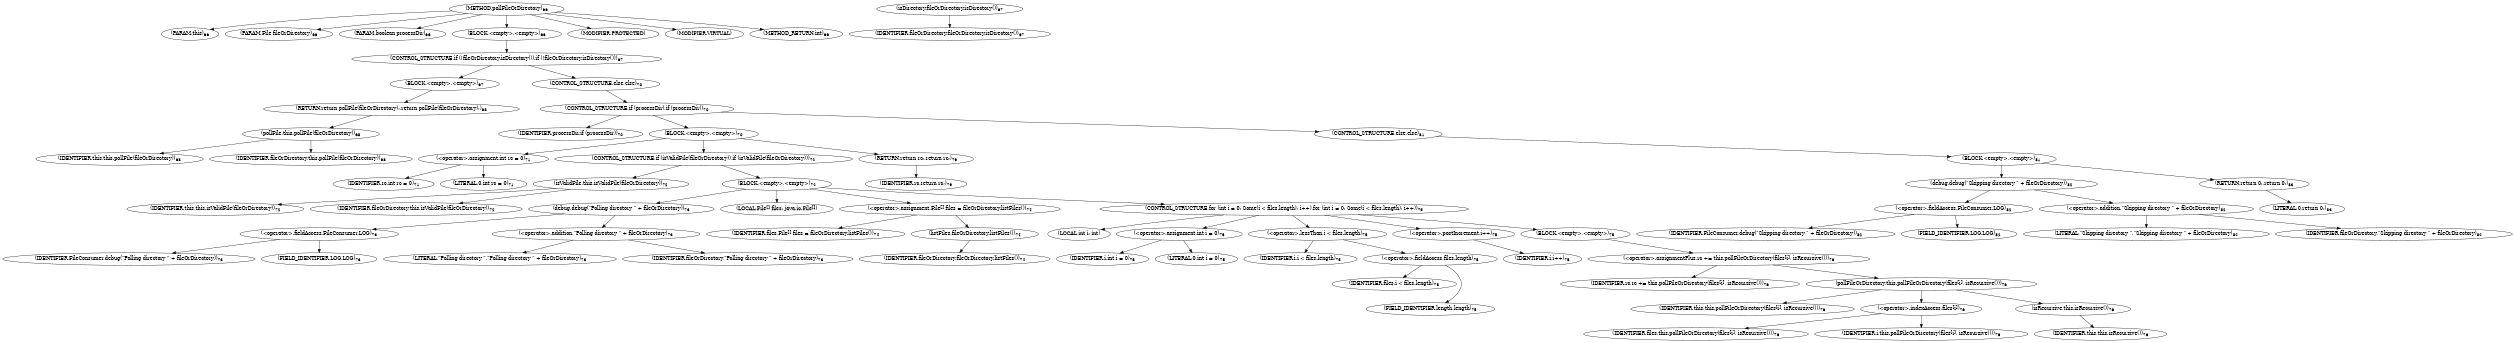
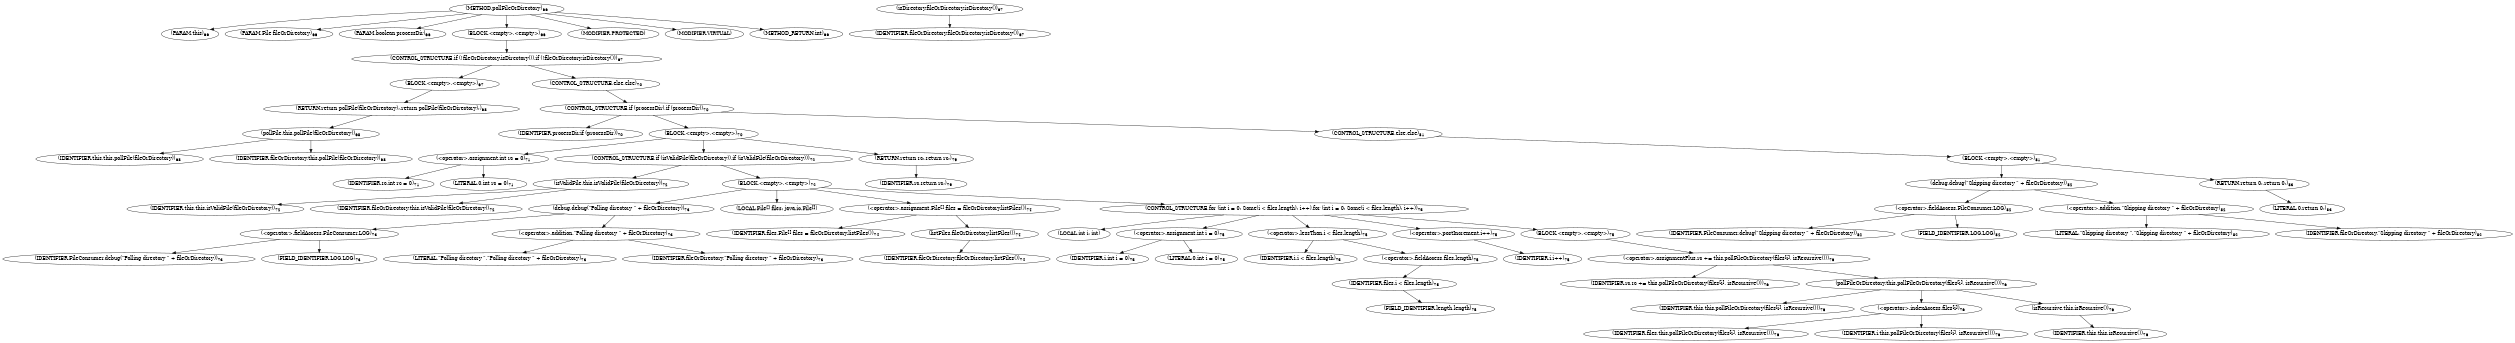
(1461, 282) -> (1411, 296)
